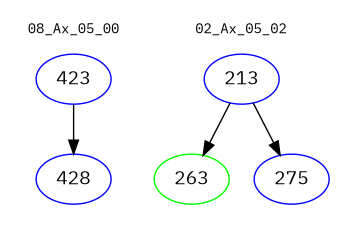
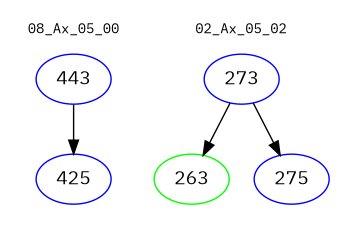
(74, 79) -> (74, 79)
(242, 79) -> (242, 79)
(74, 179) -> (74, 179)
